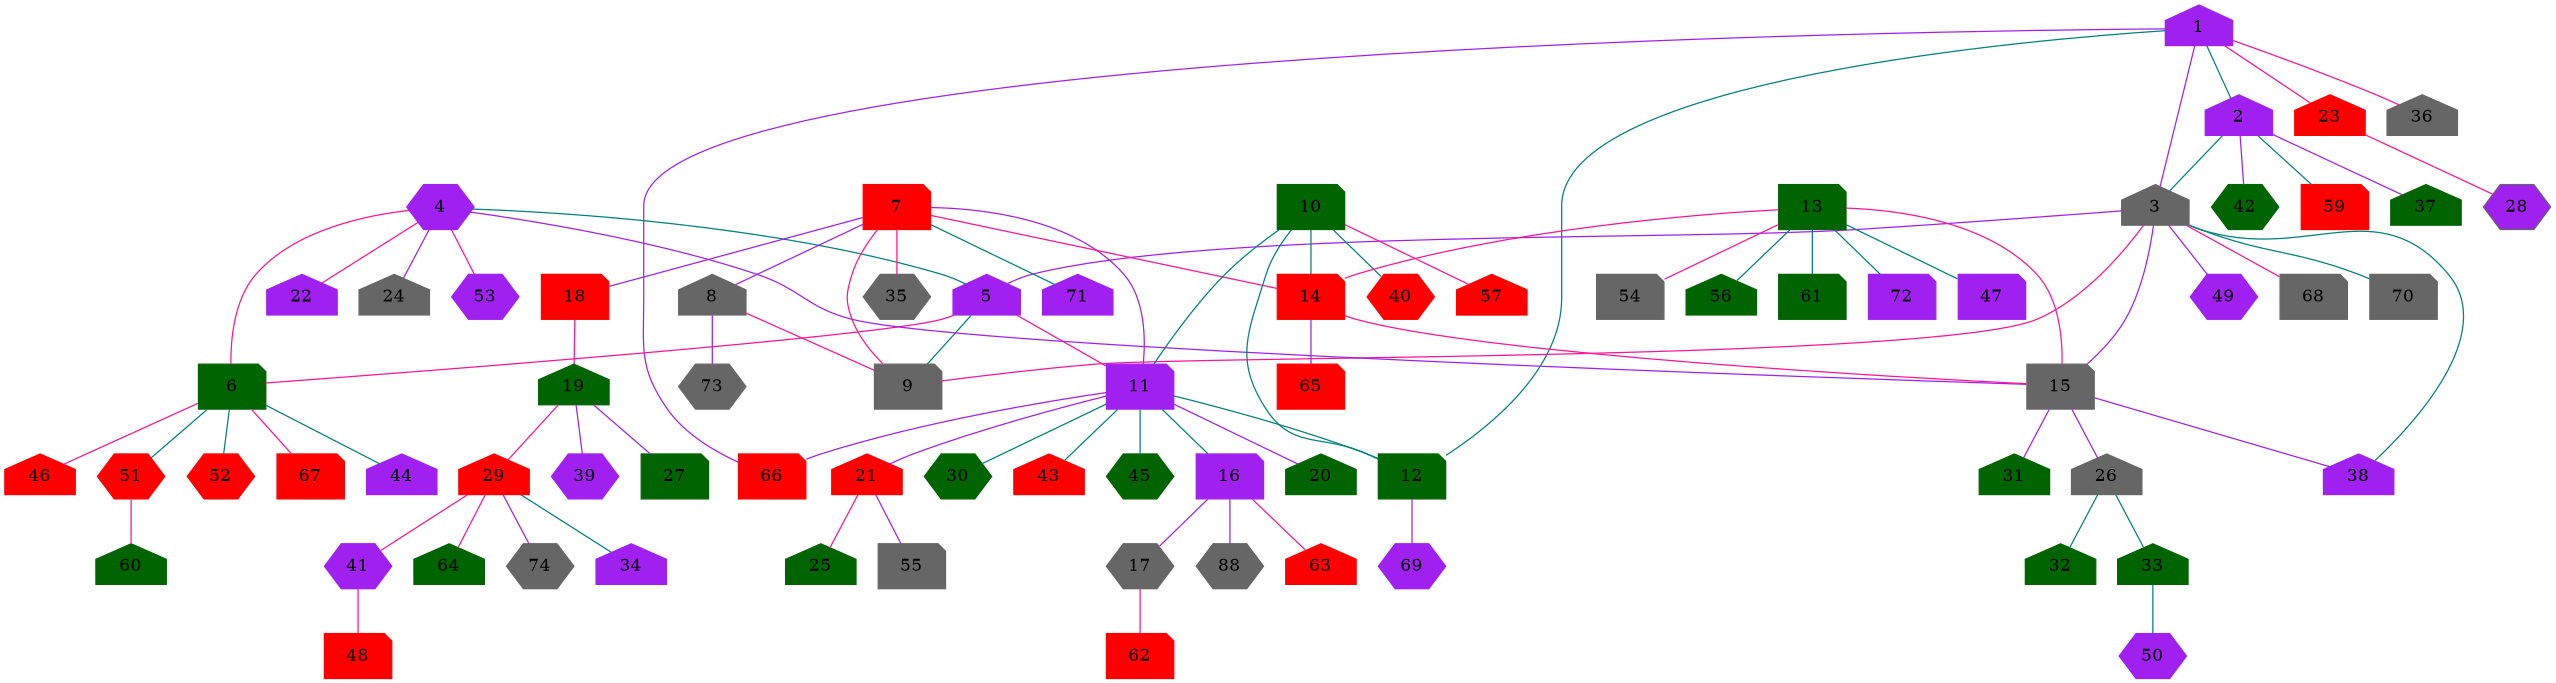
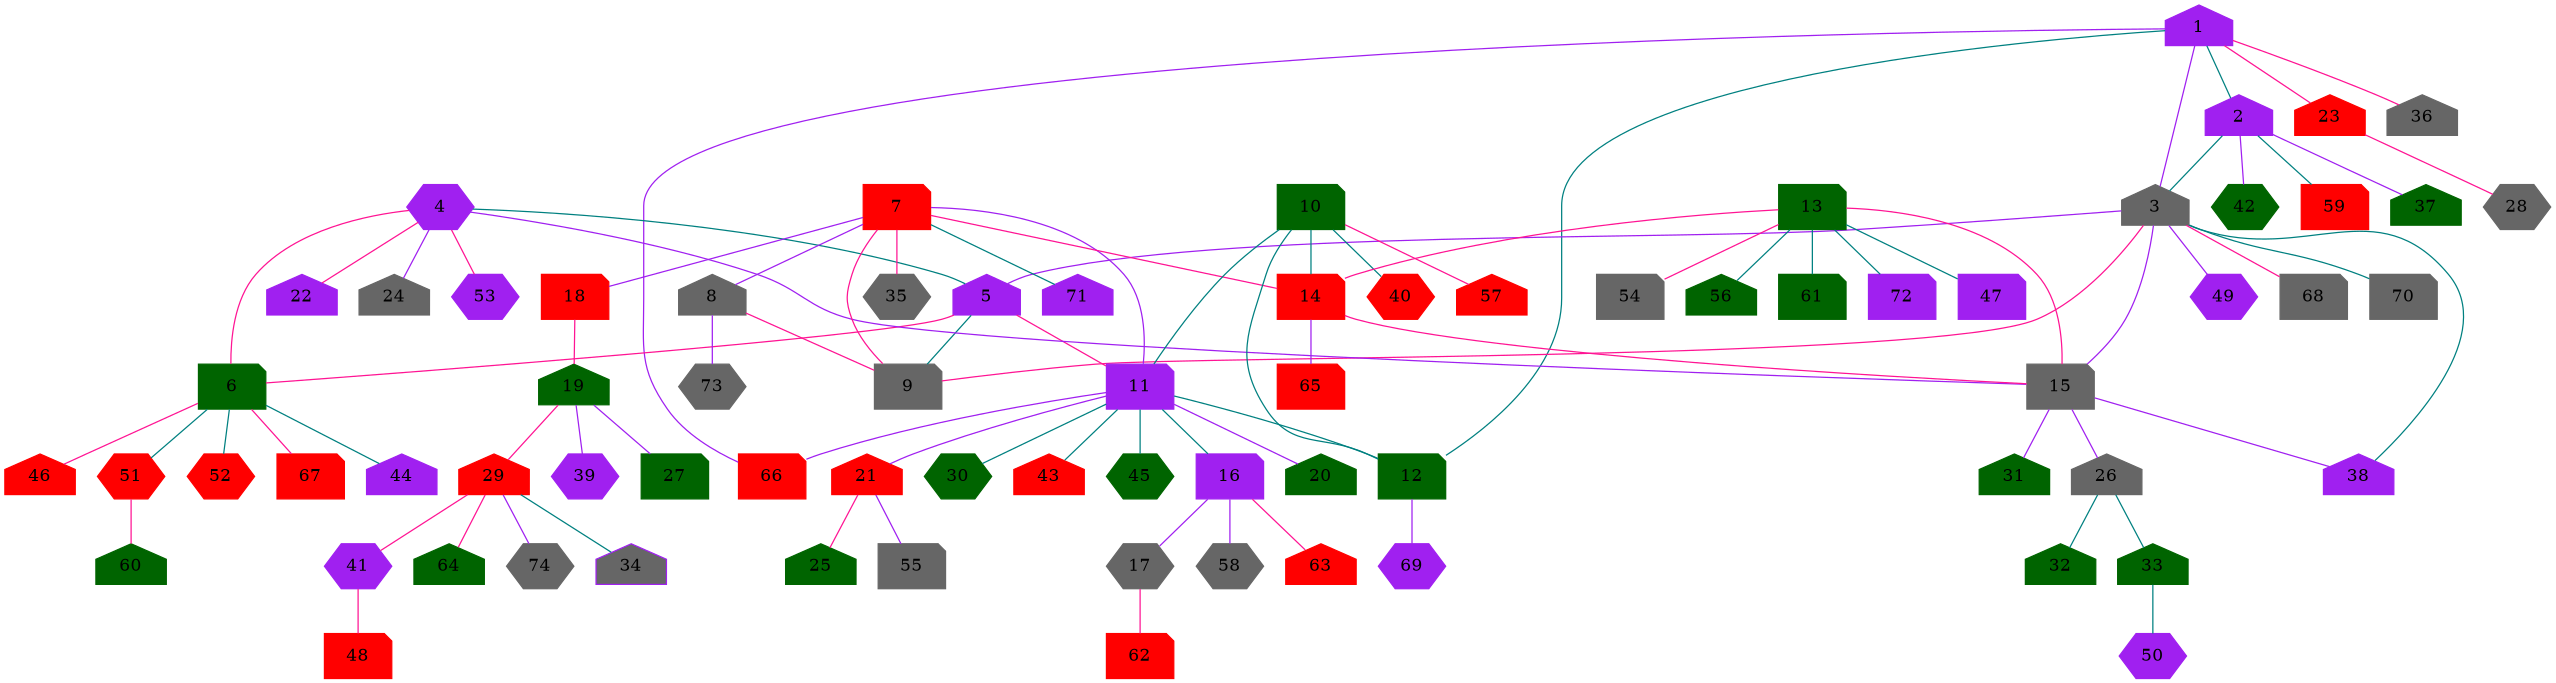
(2517, 207) -> (2517, 207)
(631, 566) -> (631, 566)
(1230, 566) -> (1230, 566)
